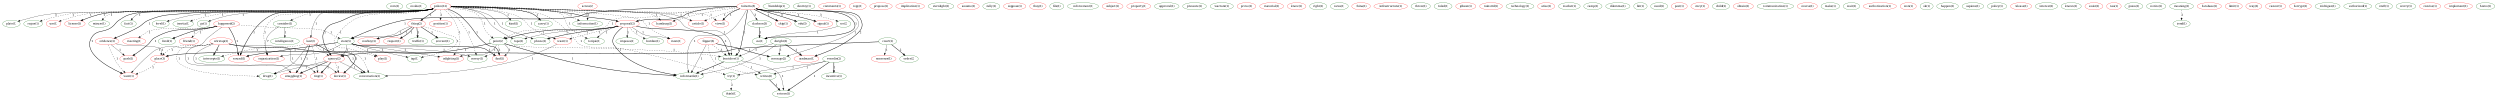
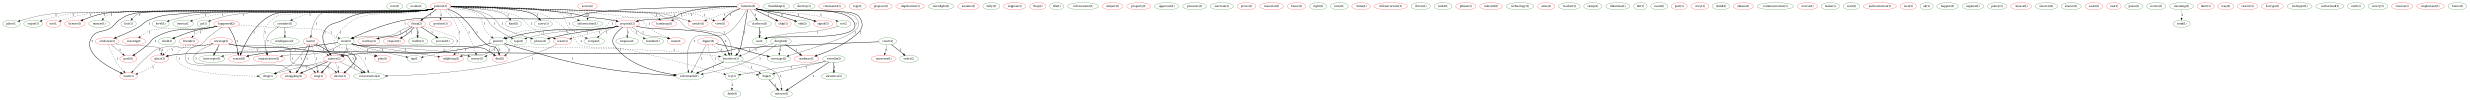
(2209, 6) -> none
(766, 76) -> (766, 76)
